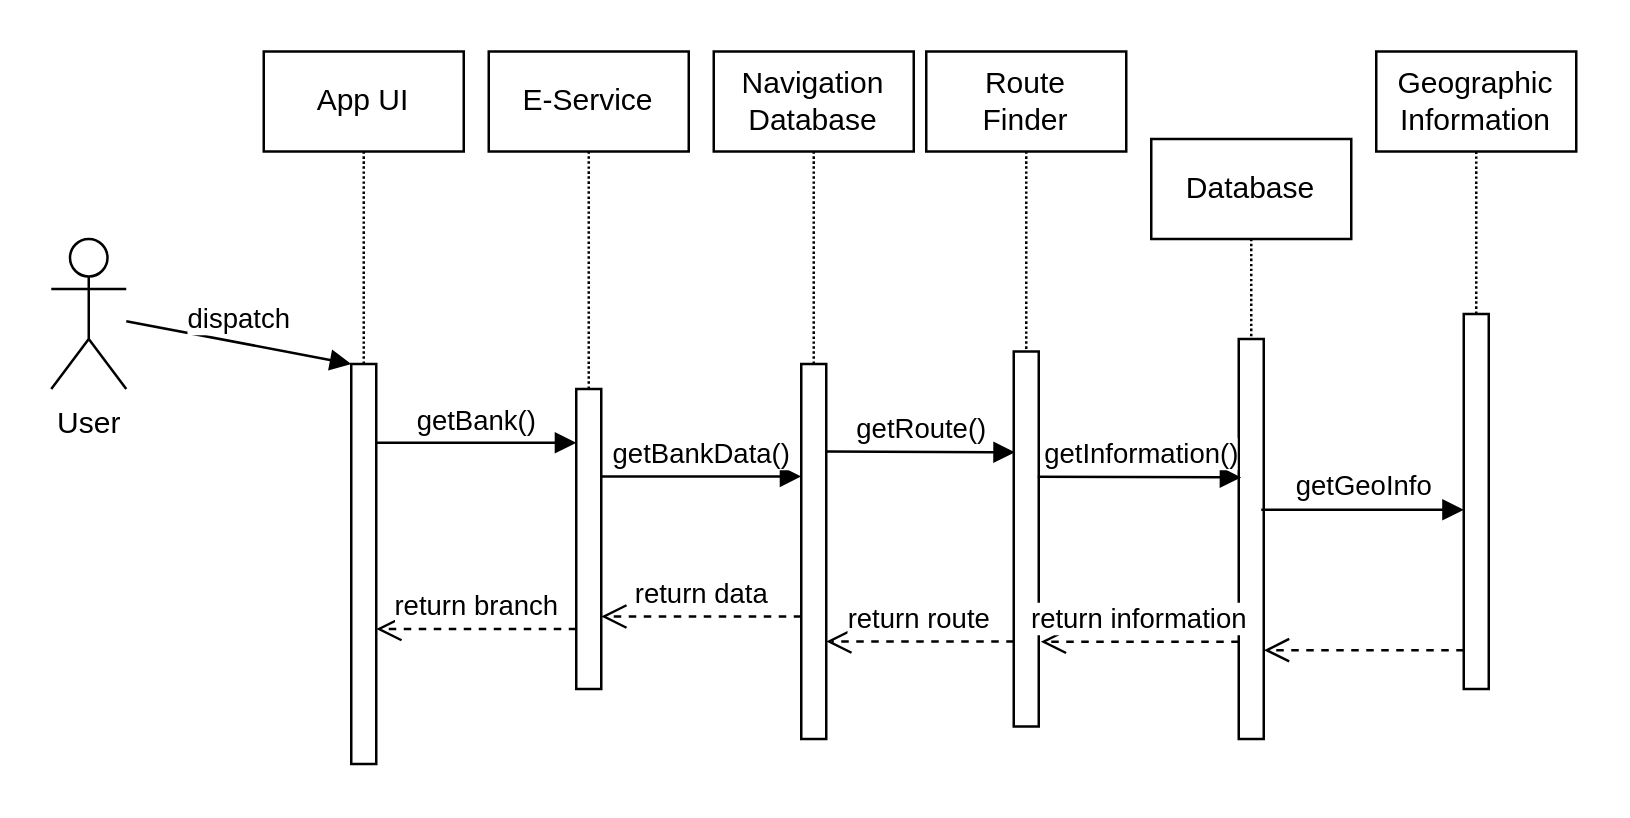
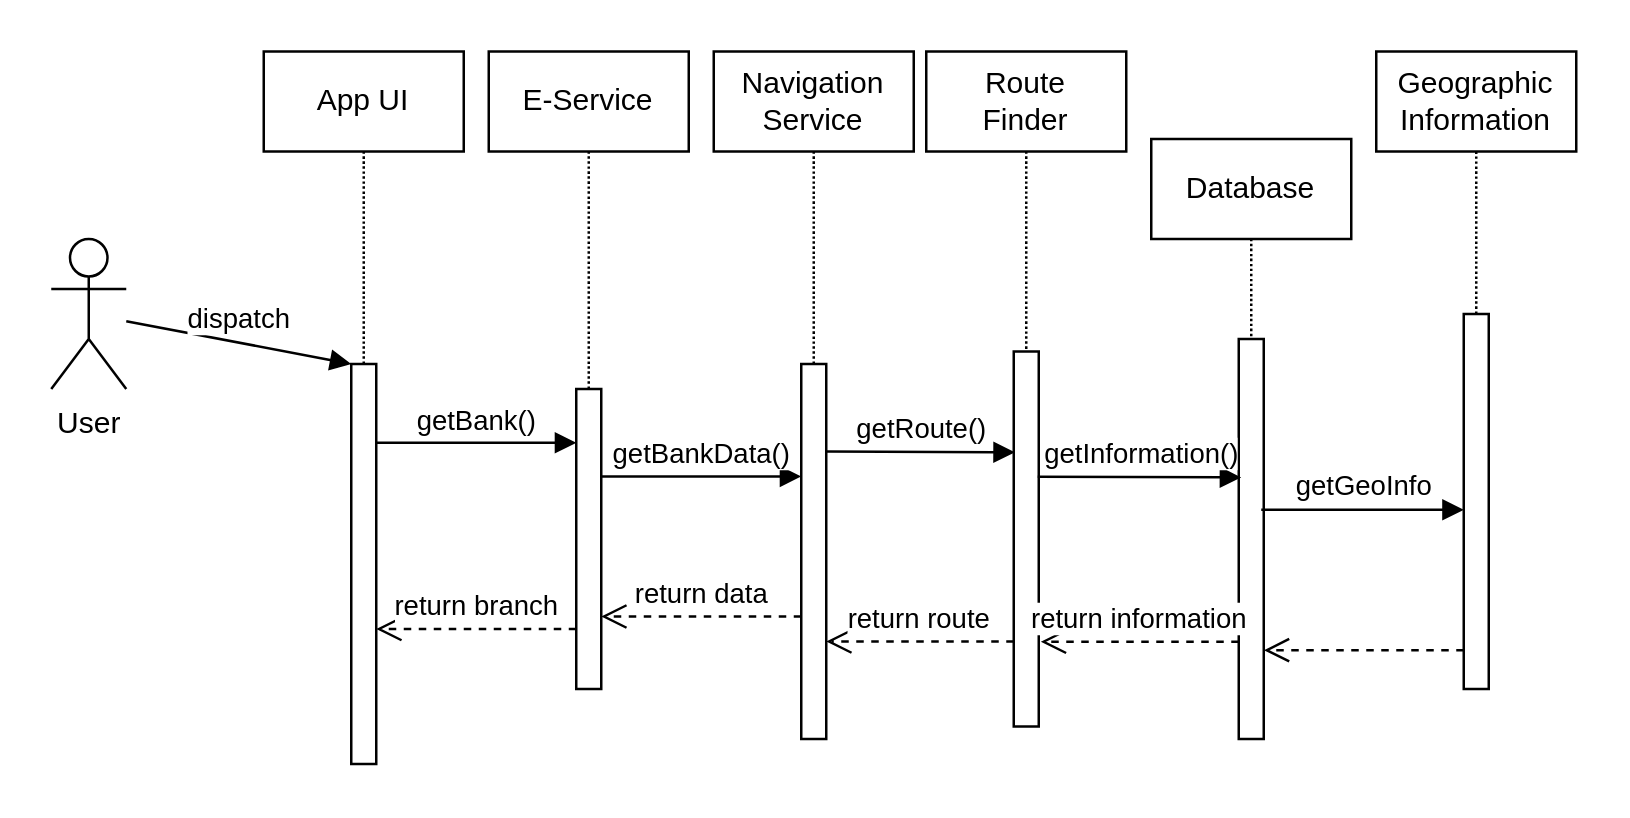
(814, 101) -> (814, 101)
